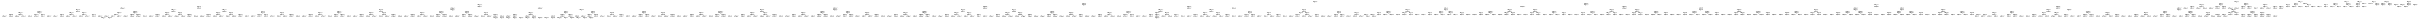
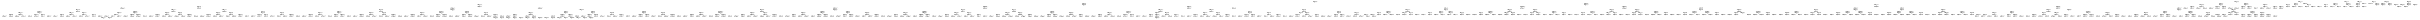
none -> (1522, 8)
(1742, 15) -> none
